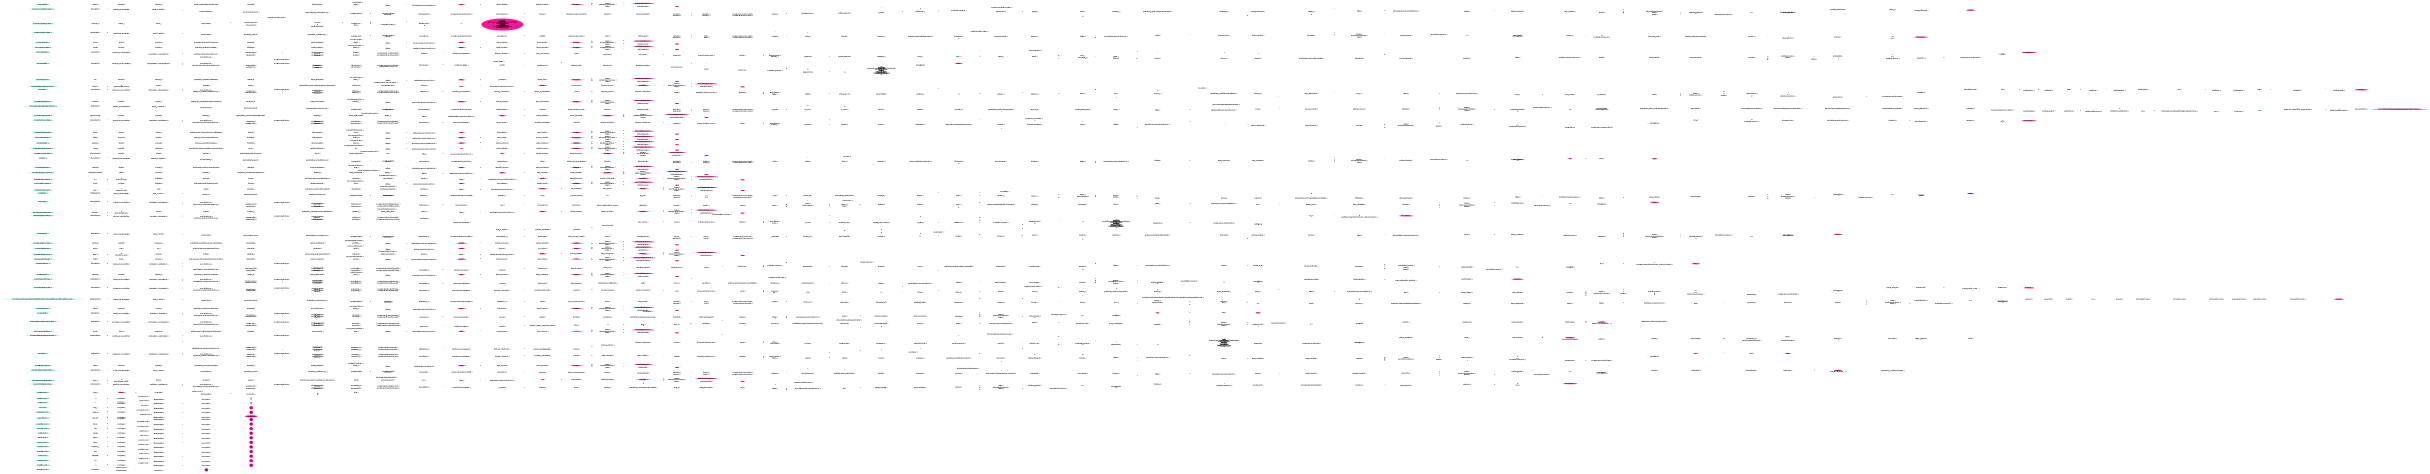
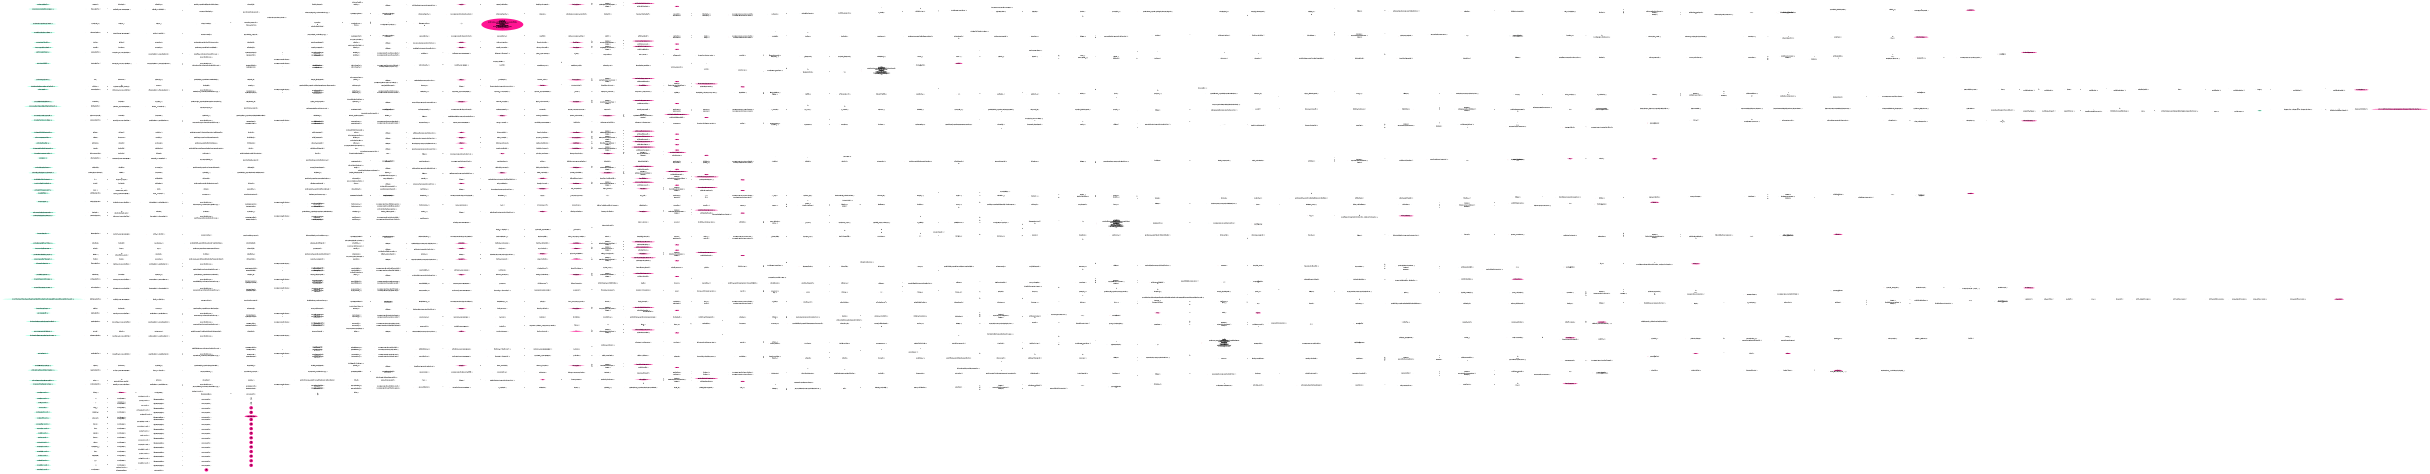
(251, 179) -> none
